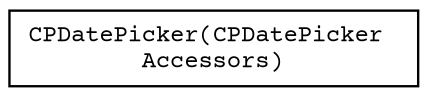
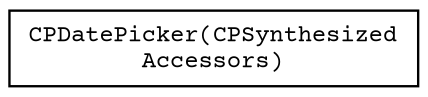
(214, 48) -> (214, 48)
